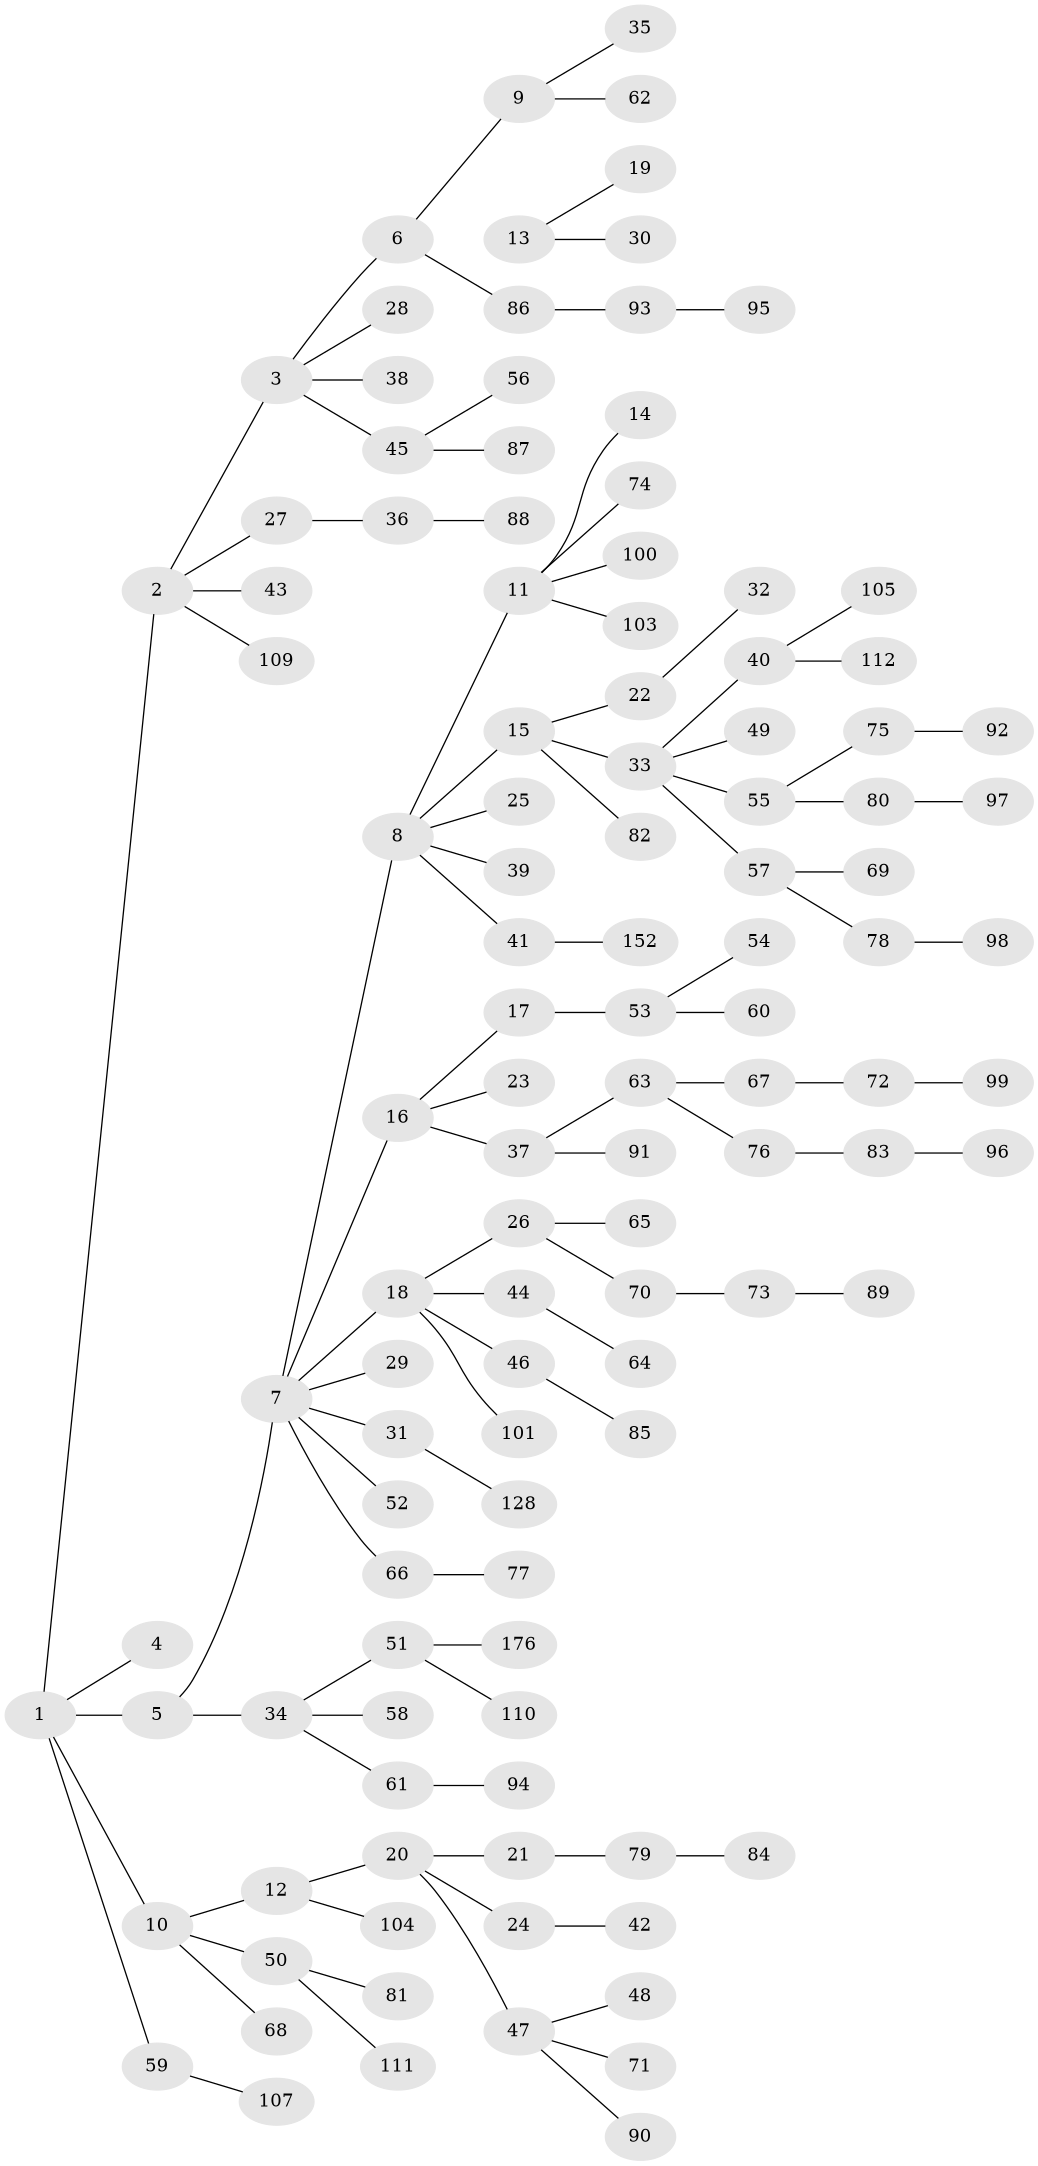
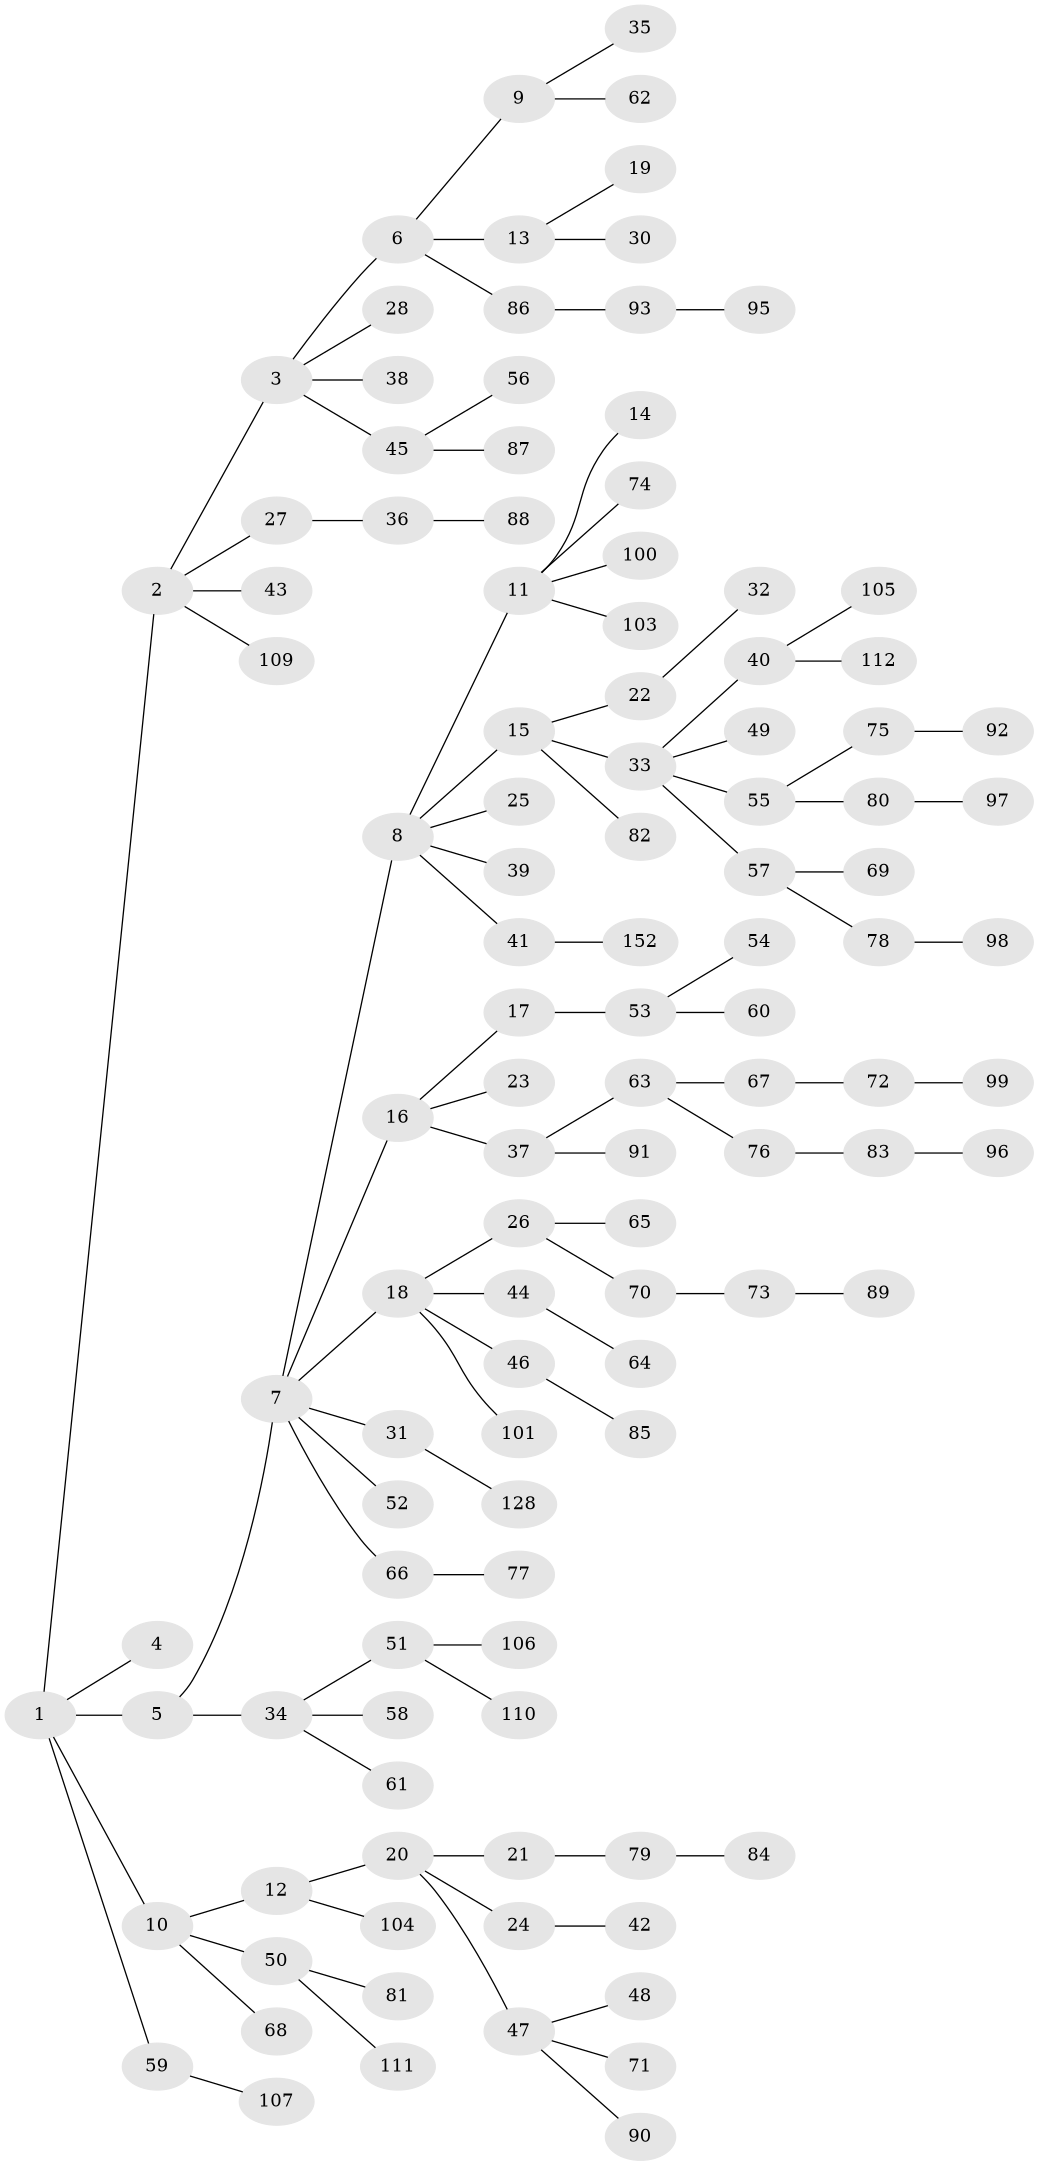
none -> (459, 239)
(398, 1364) -> none
(519, 1645) -> (519, 1645)
(519, 1786) -> none
